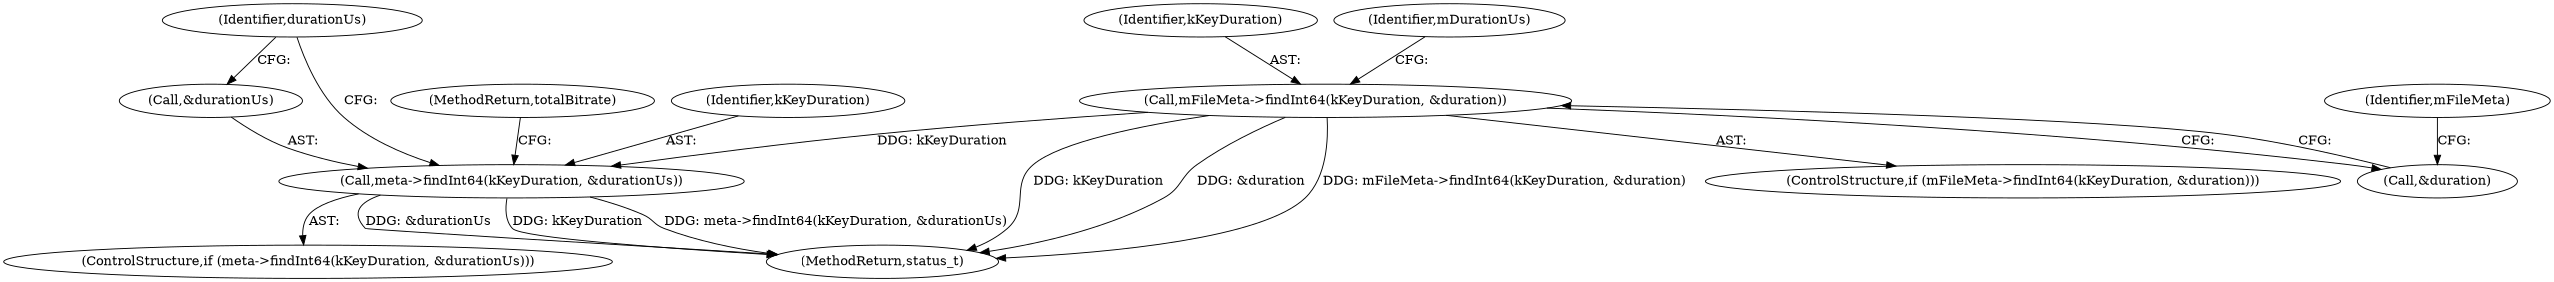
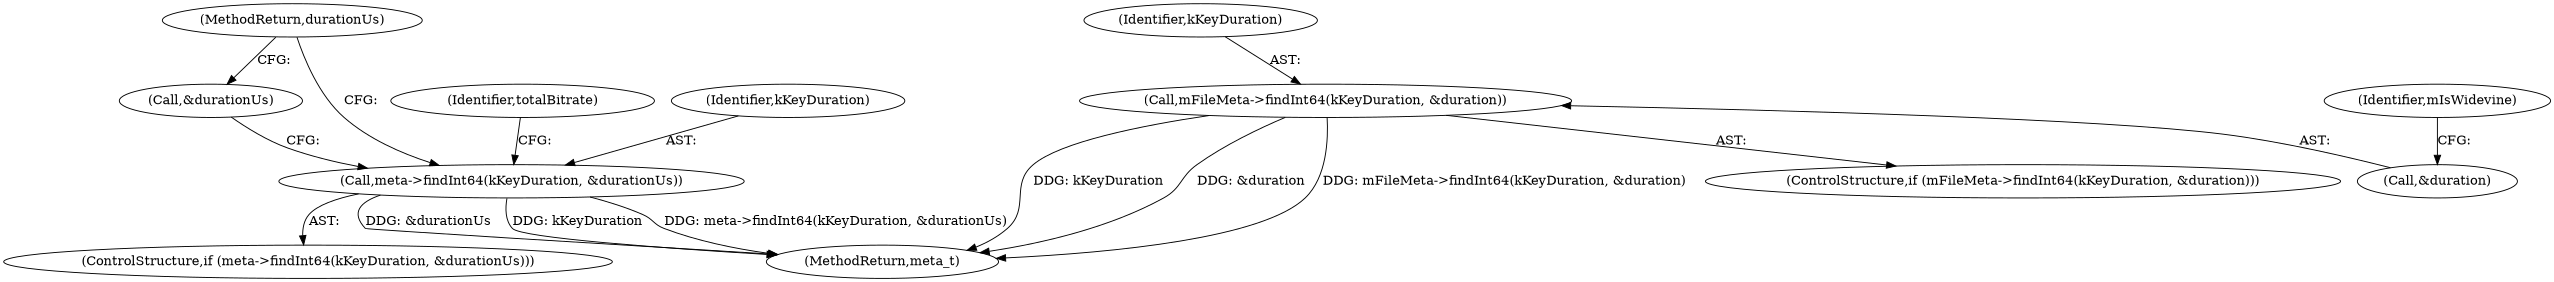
(292, 20) -> (292, 20)
(1449, 20) -> none
(523, 101) -> (523, 101)
(2437, 101) -> (2437, 101)
(1960, 130) -> none
(884, 133) -> none
(305, 141) -> (305, 141)
(2317, 141) -> (2317, 141)
(882, 262) -> (882, 262)
